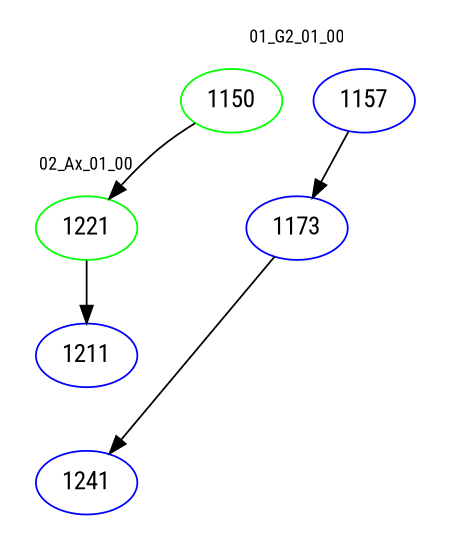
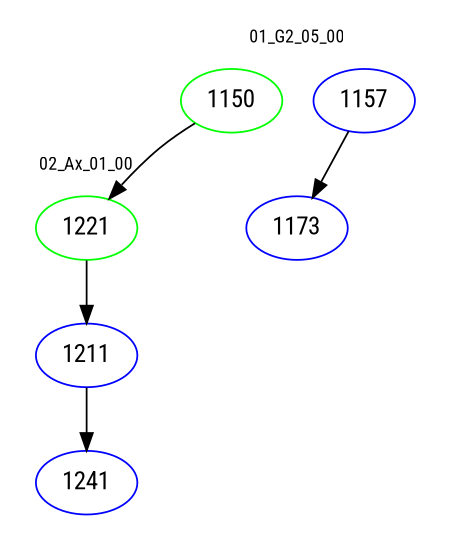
(298, 38) -> (298, 38)
(198, 348) -> (87, 410)
